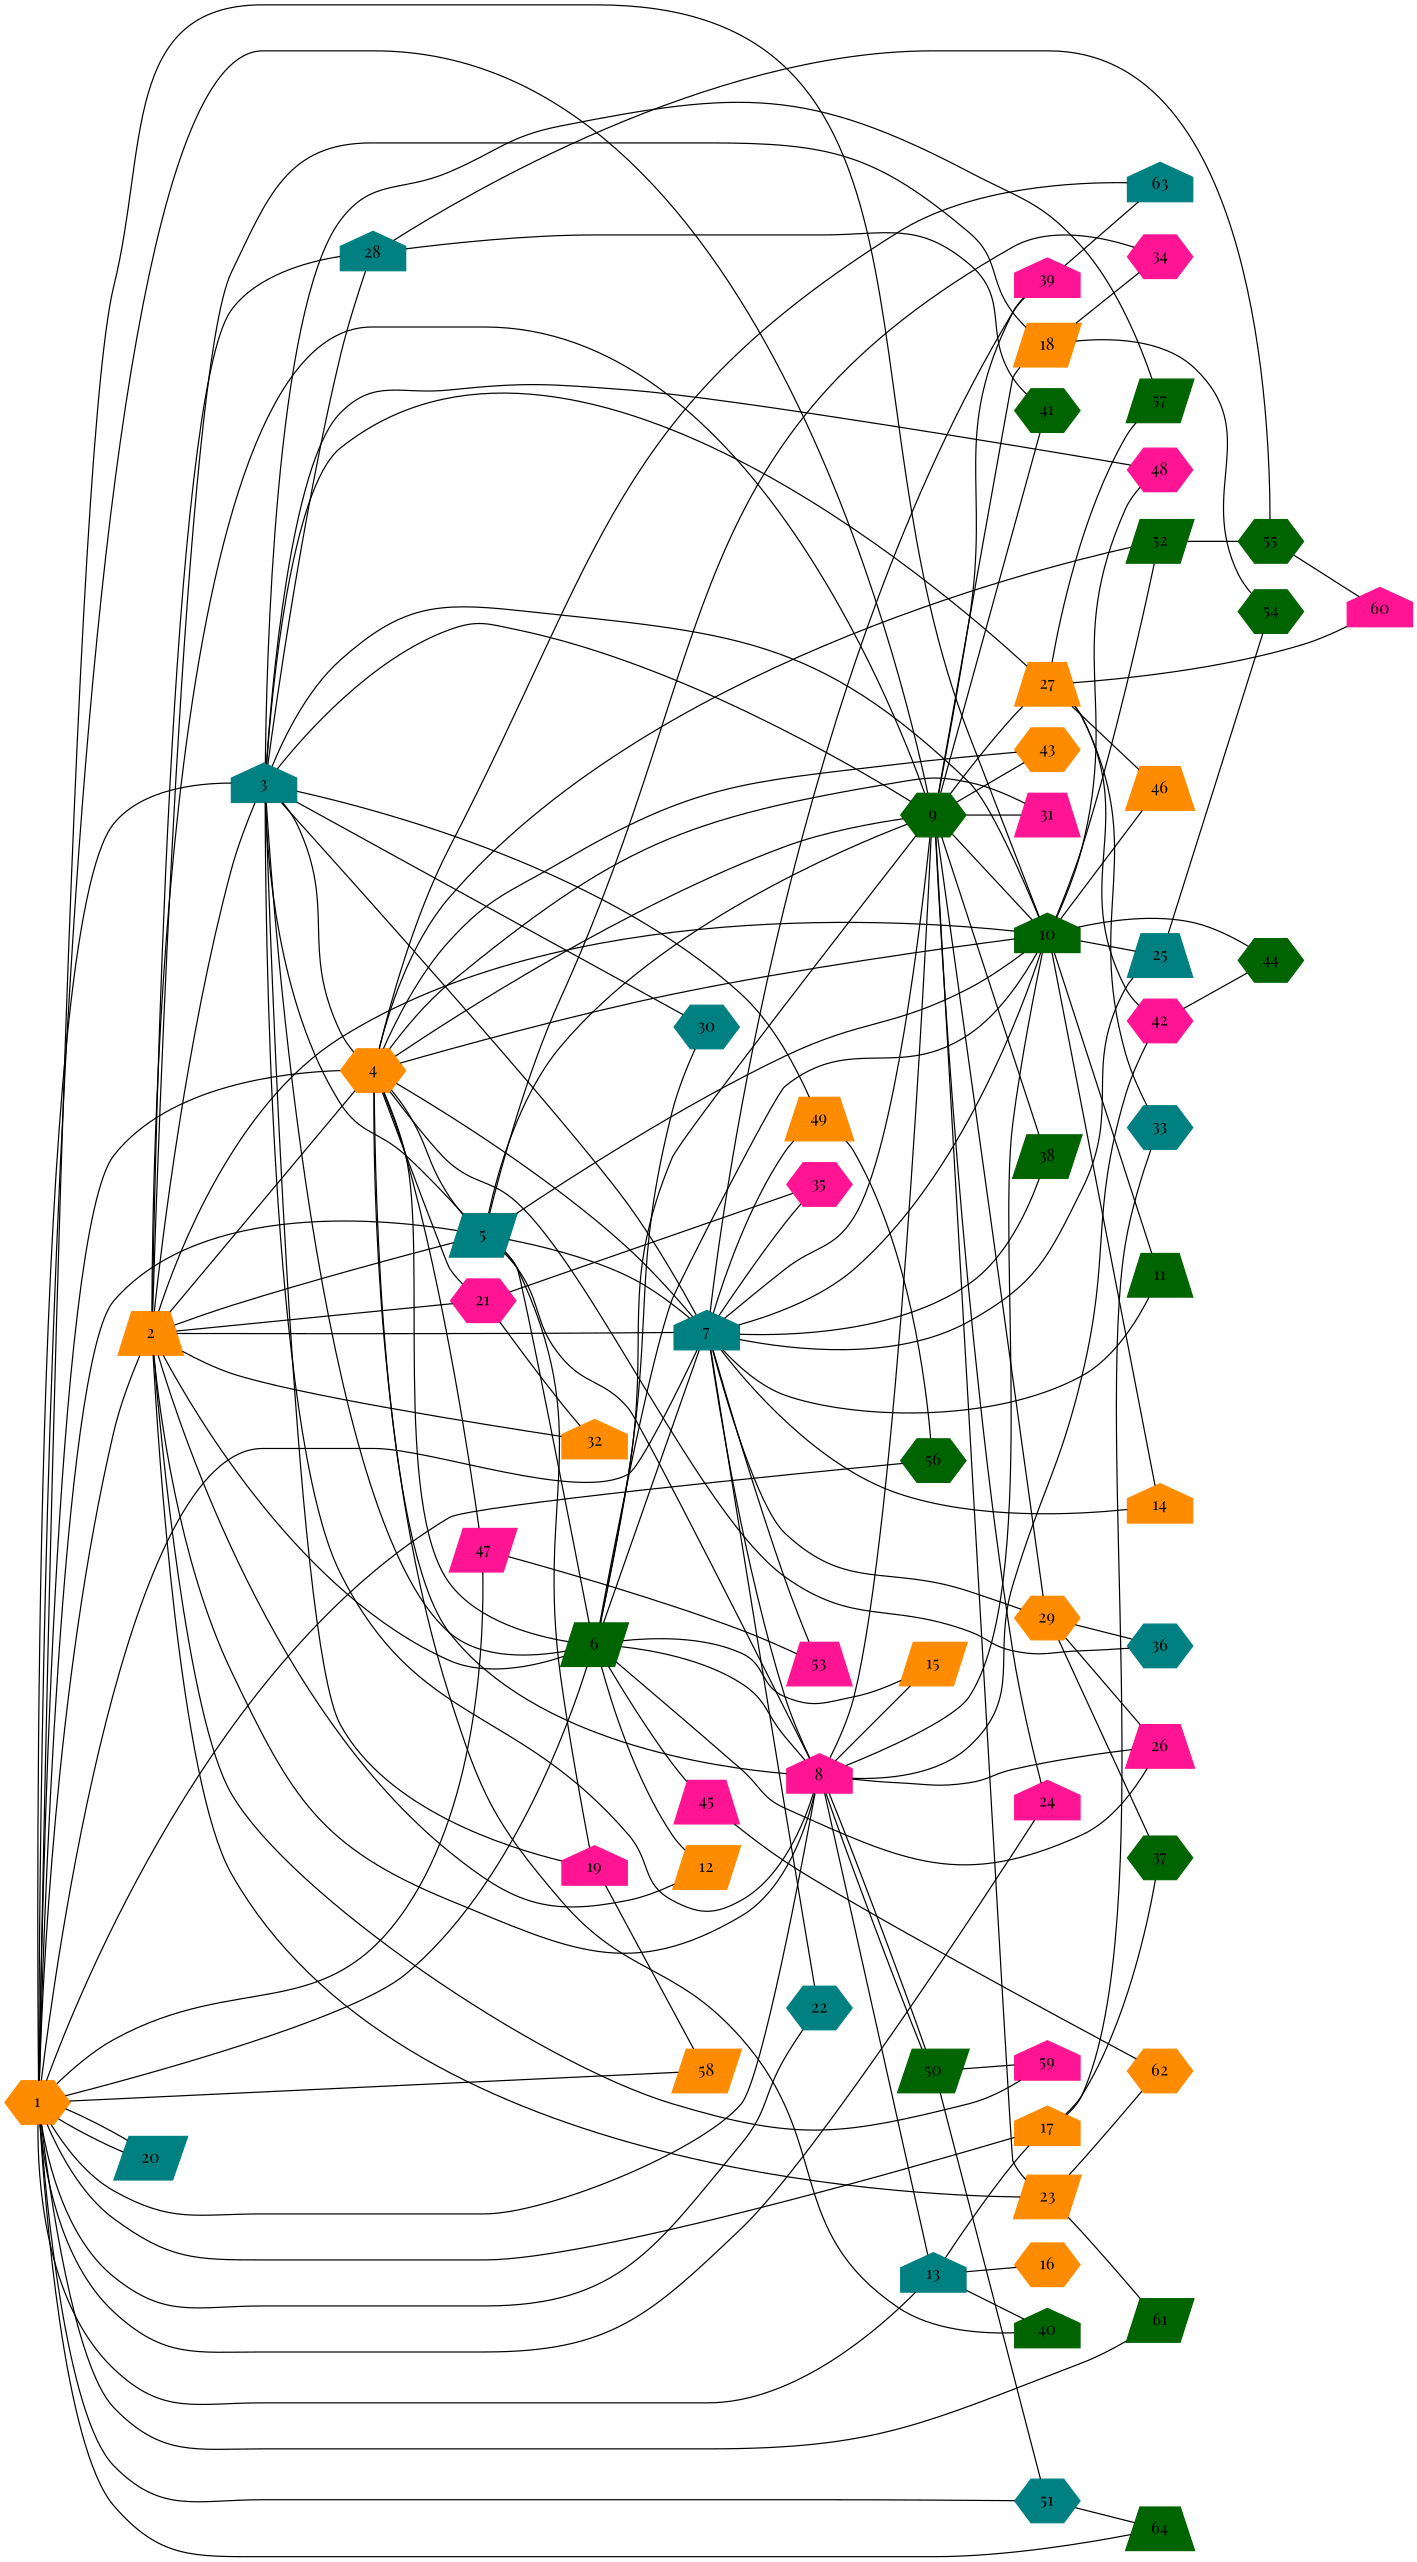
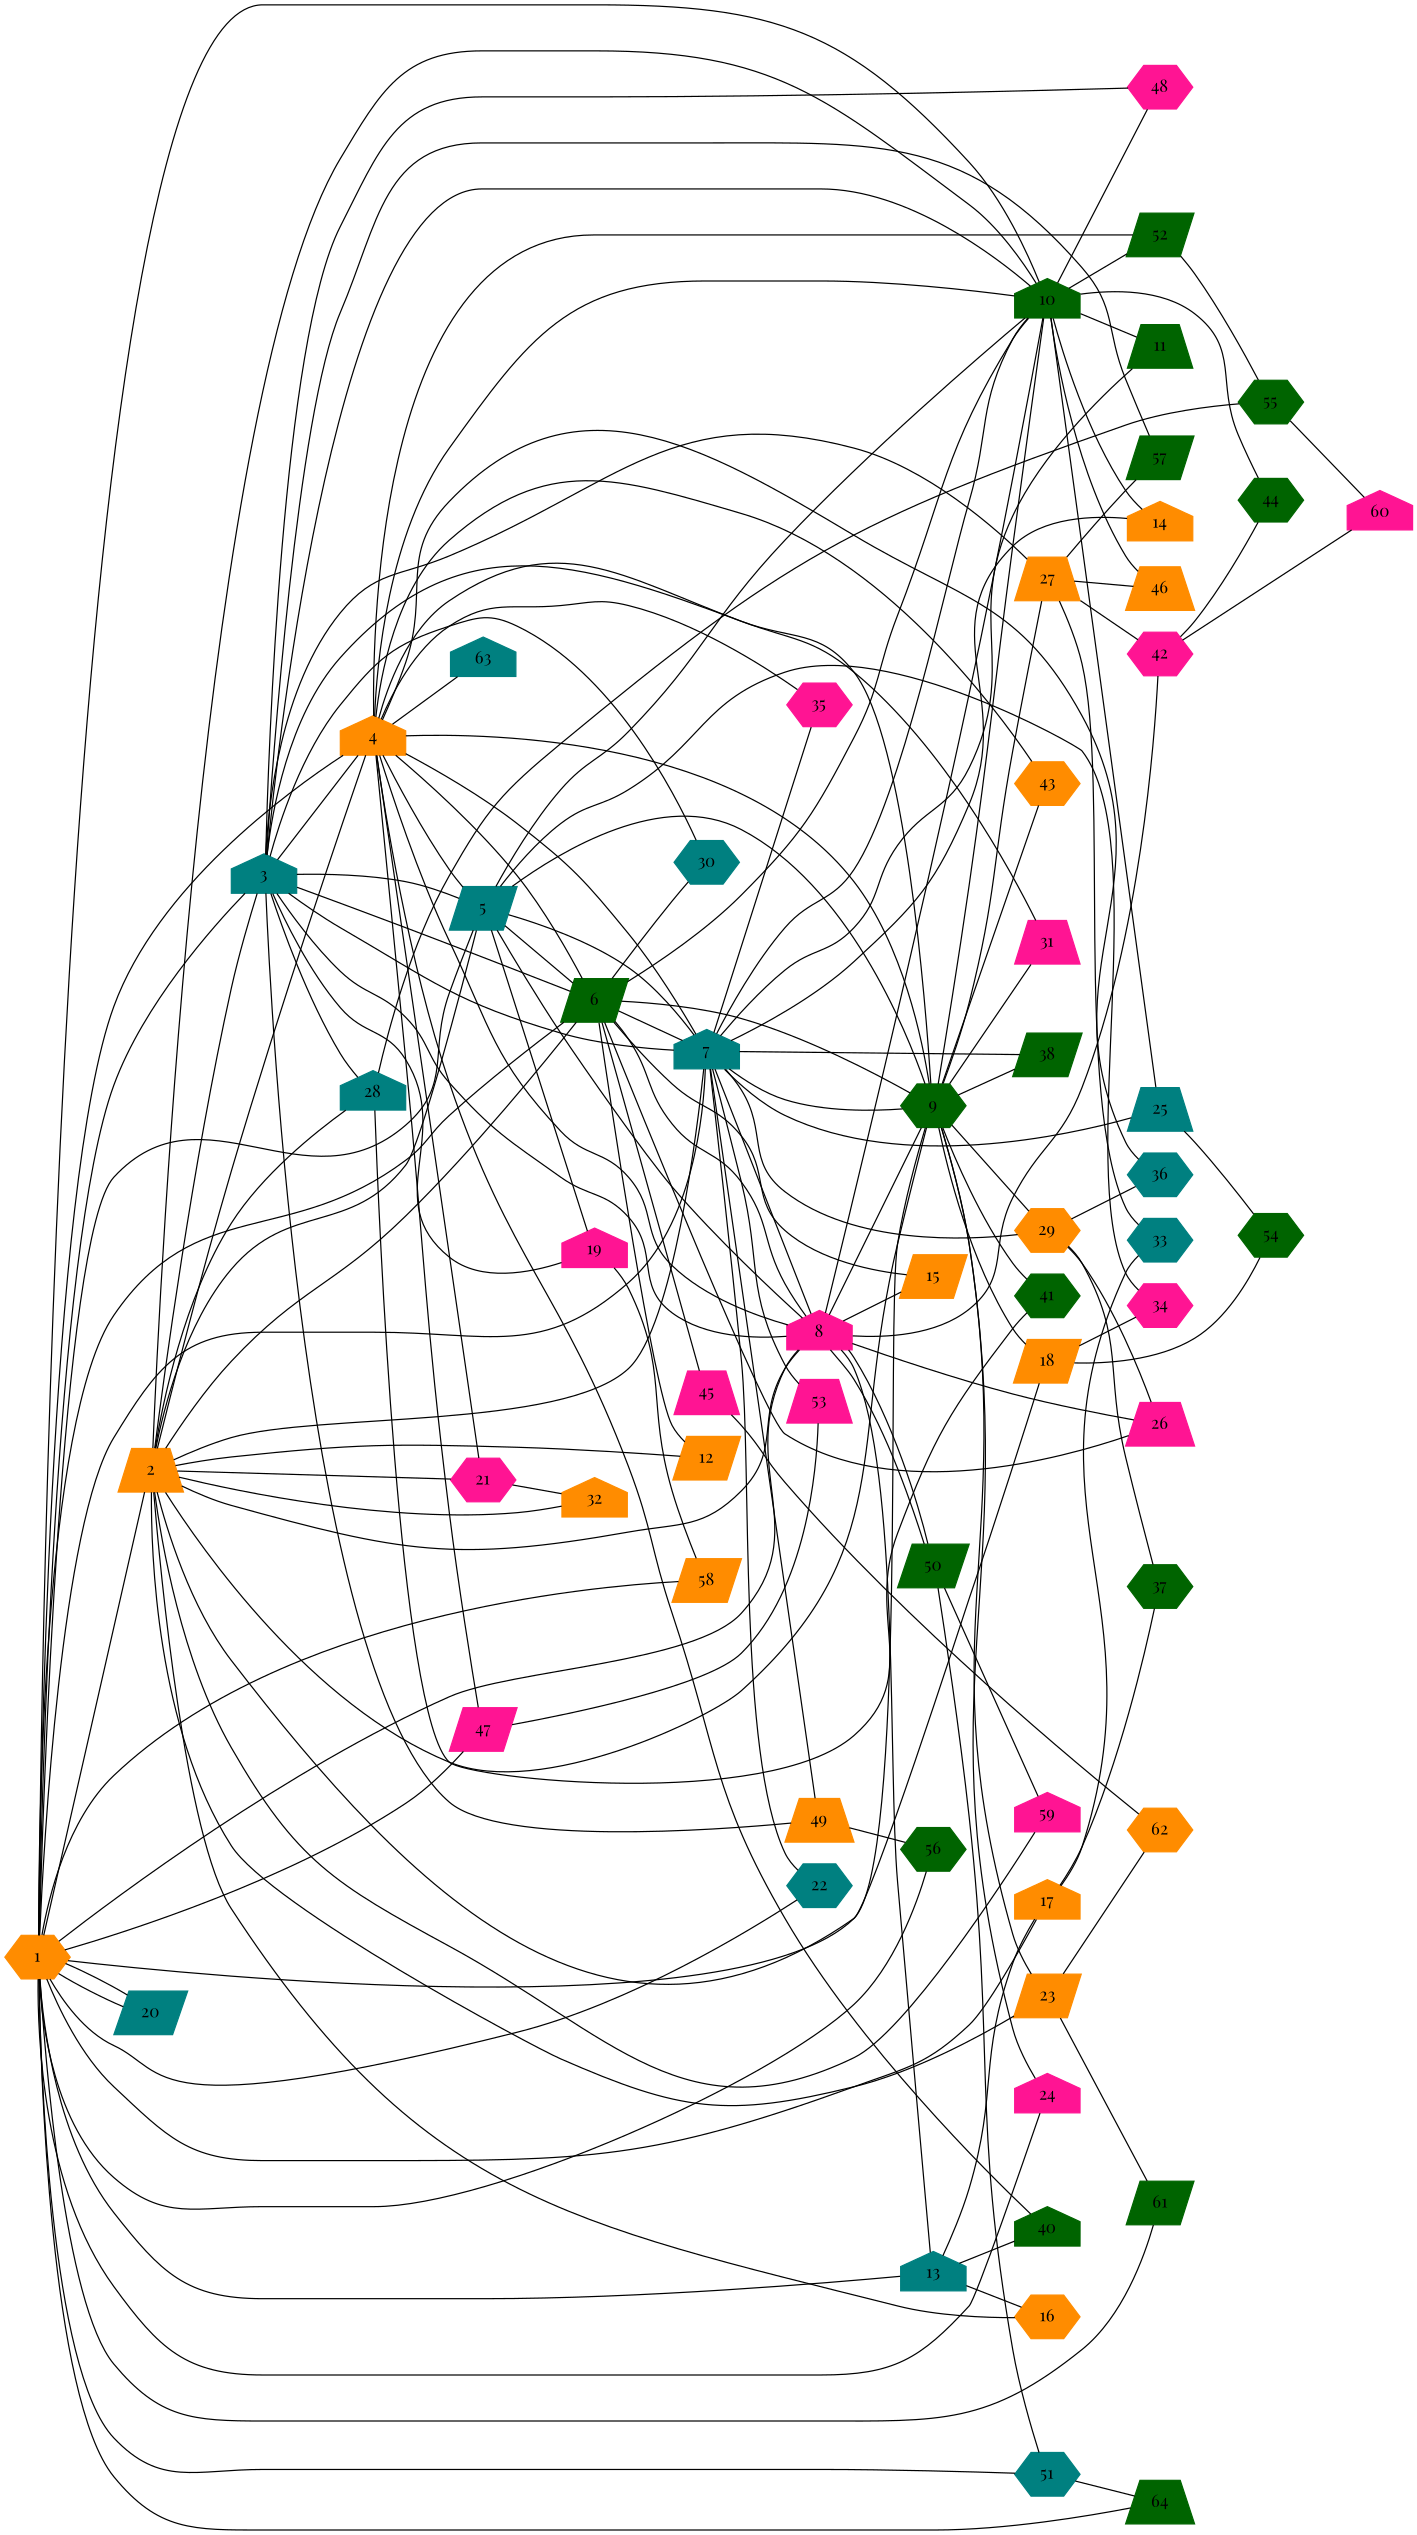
(1047, 280) -> none
(1212, 666) -> (1267, 585)
(373, 1071) -> (373, 738)
(665, 1238) -> (573, 604)
none -> (389, 2099)
